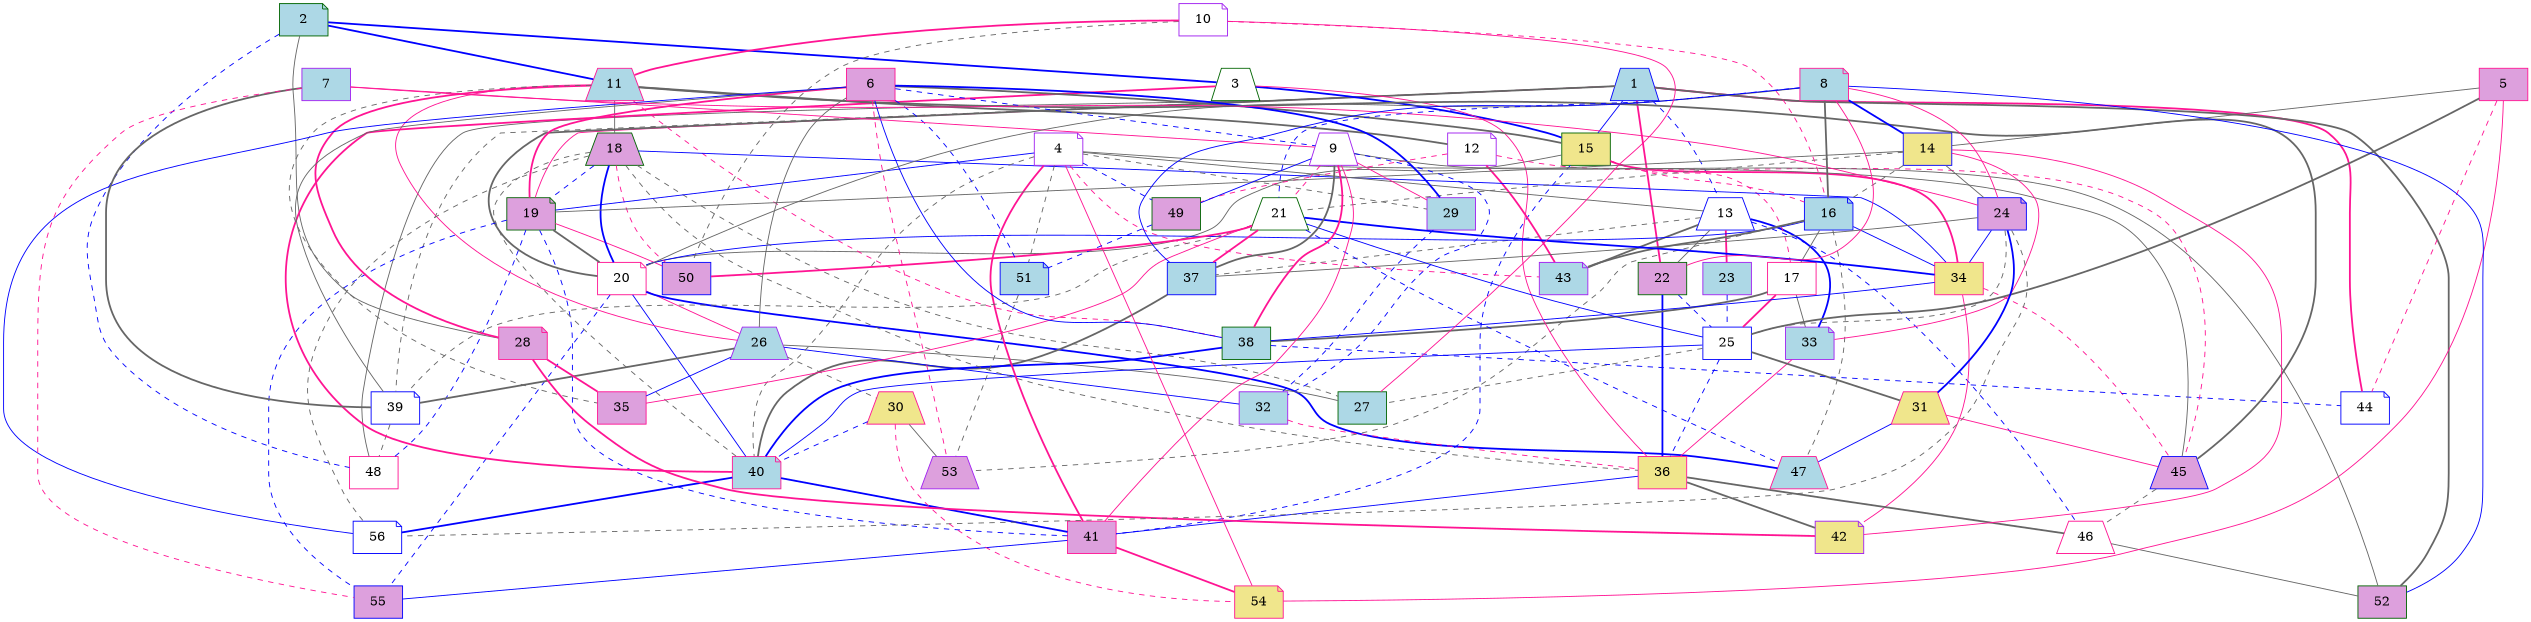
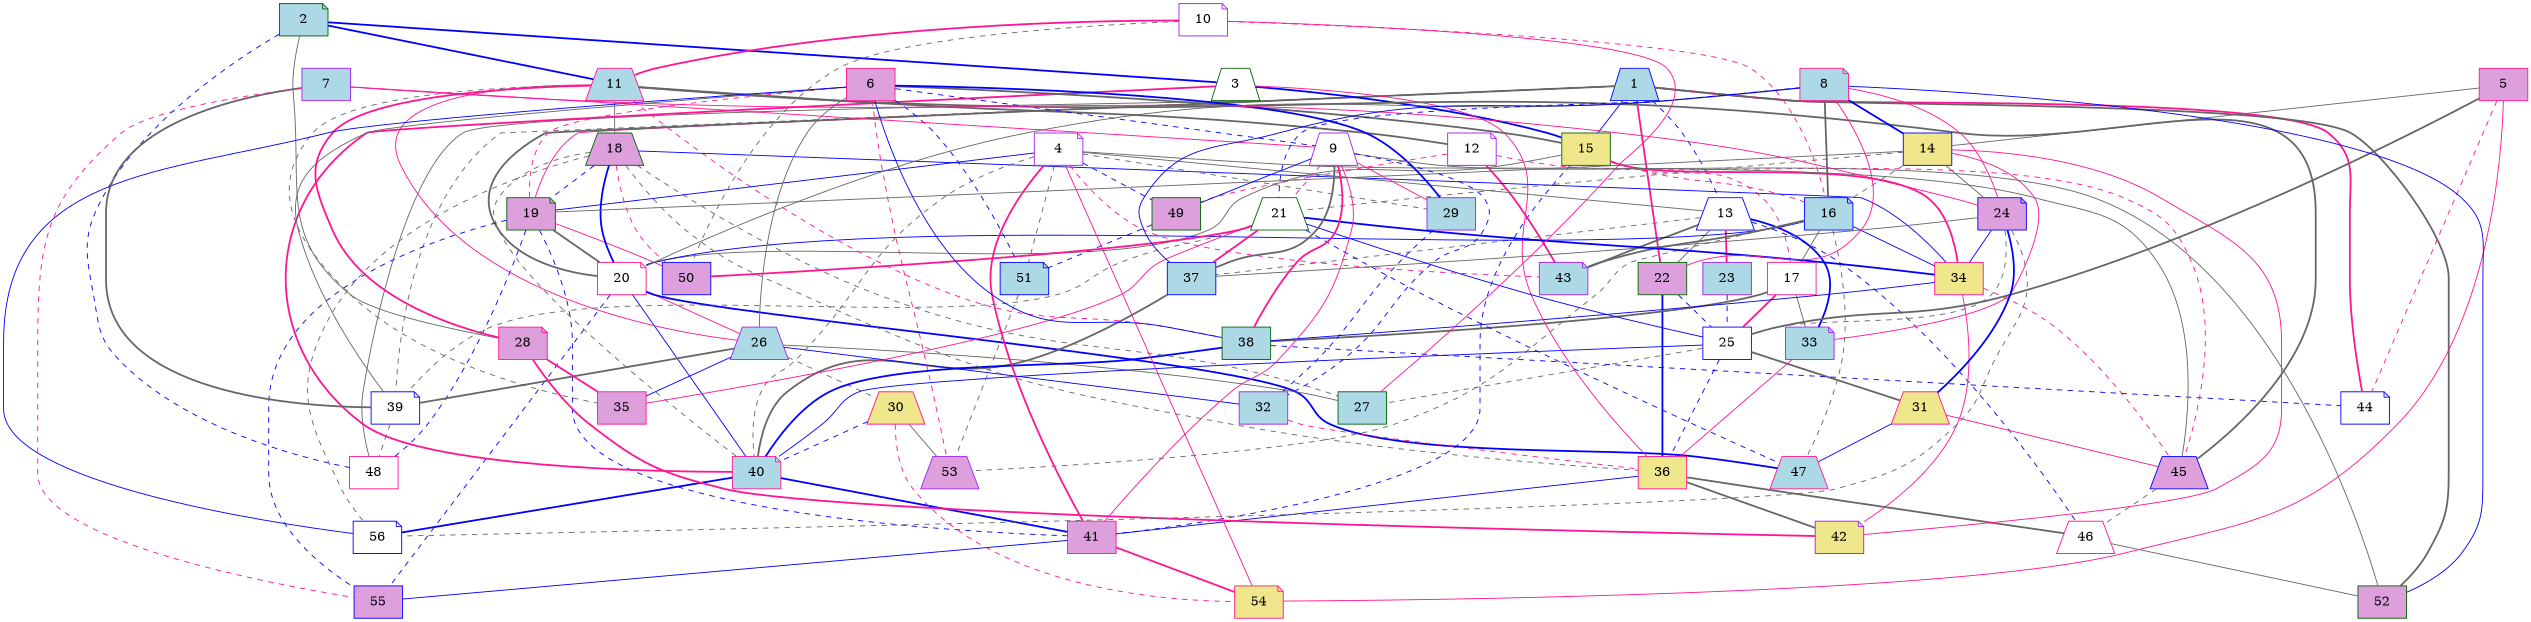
(662, 107) -> (662, 107)
